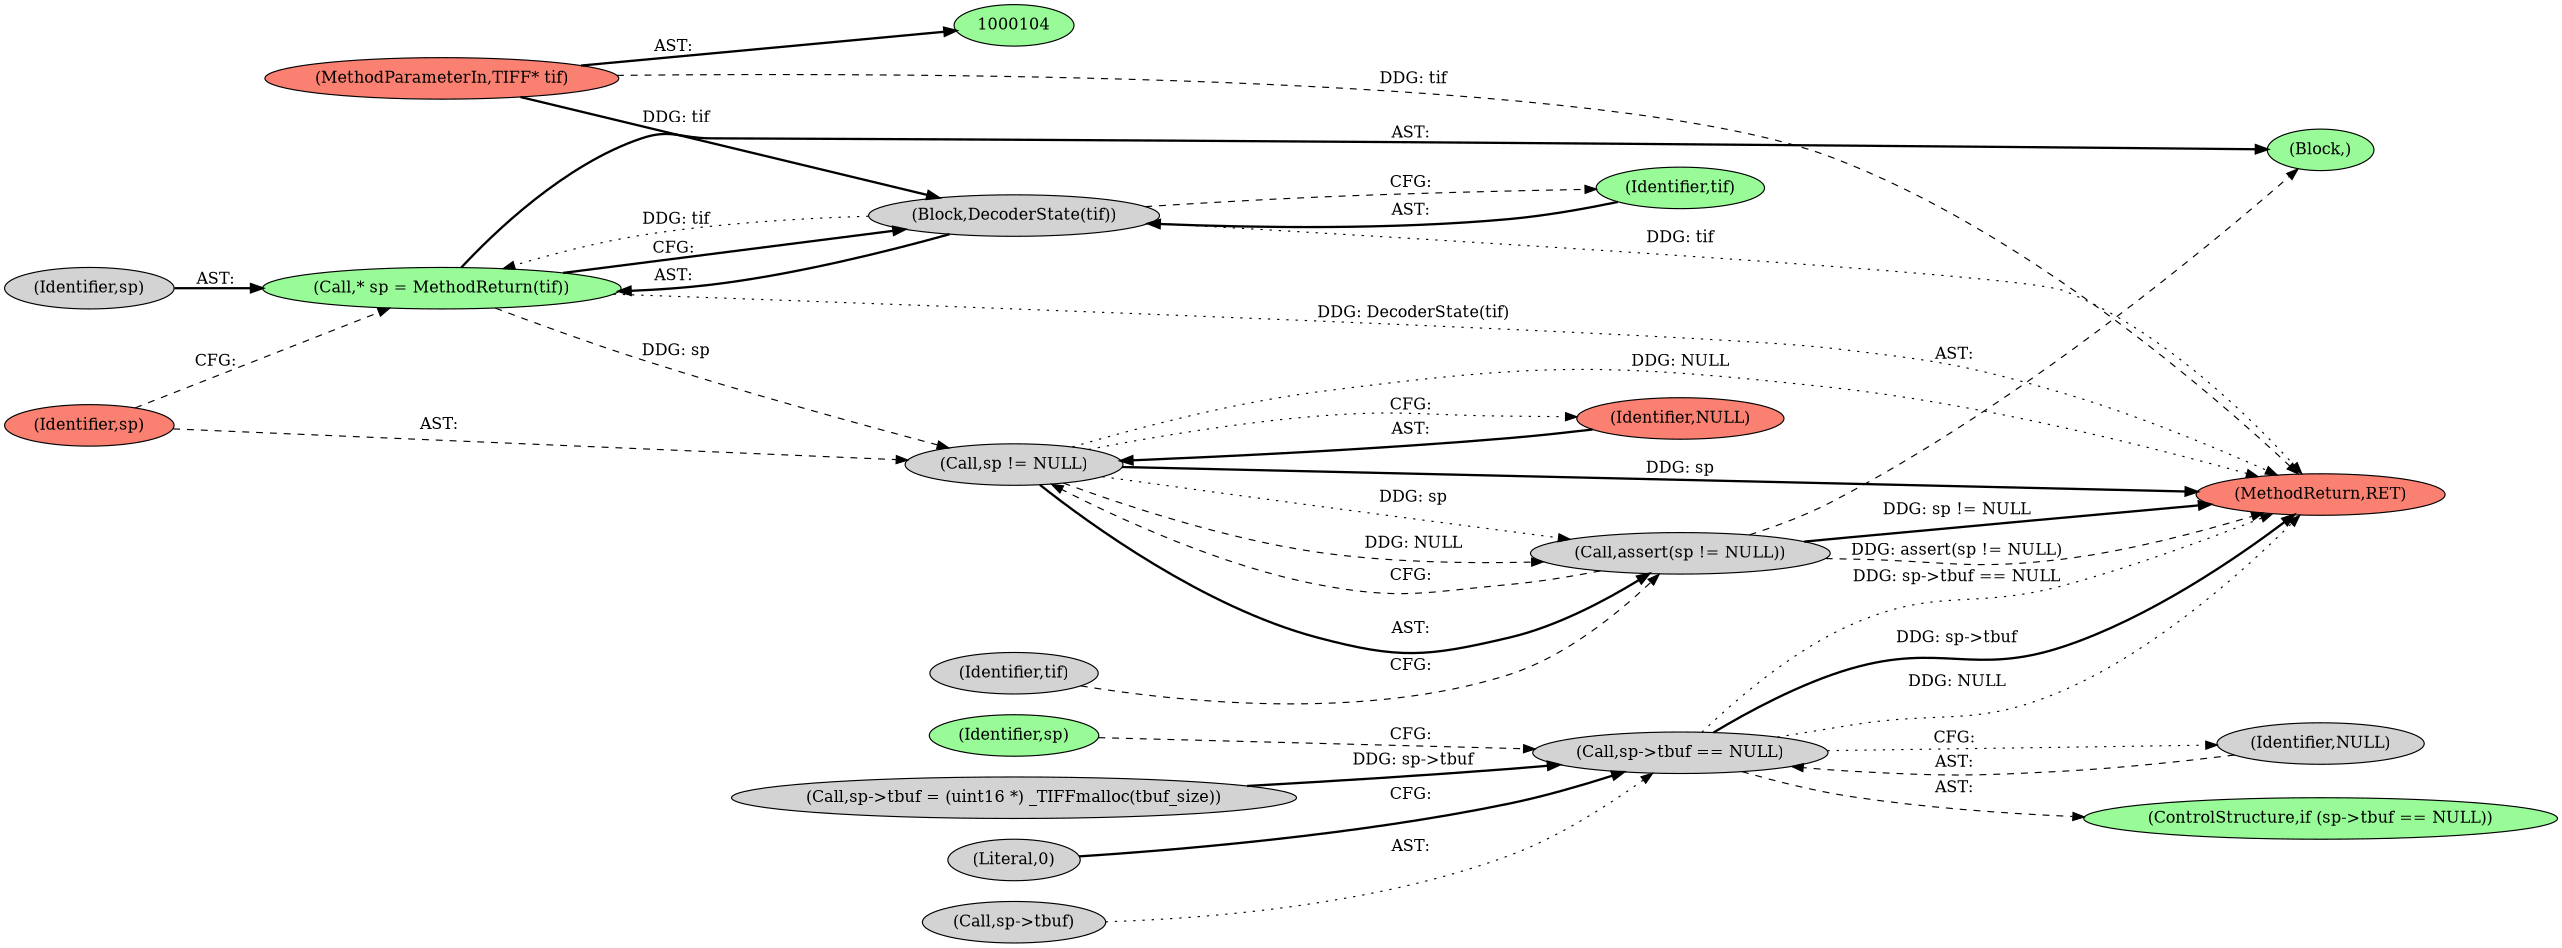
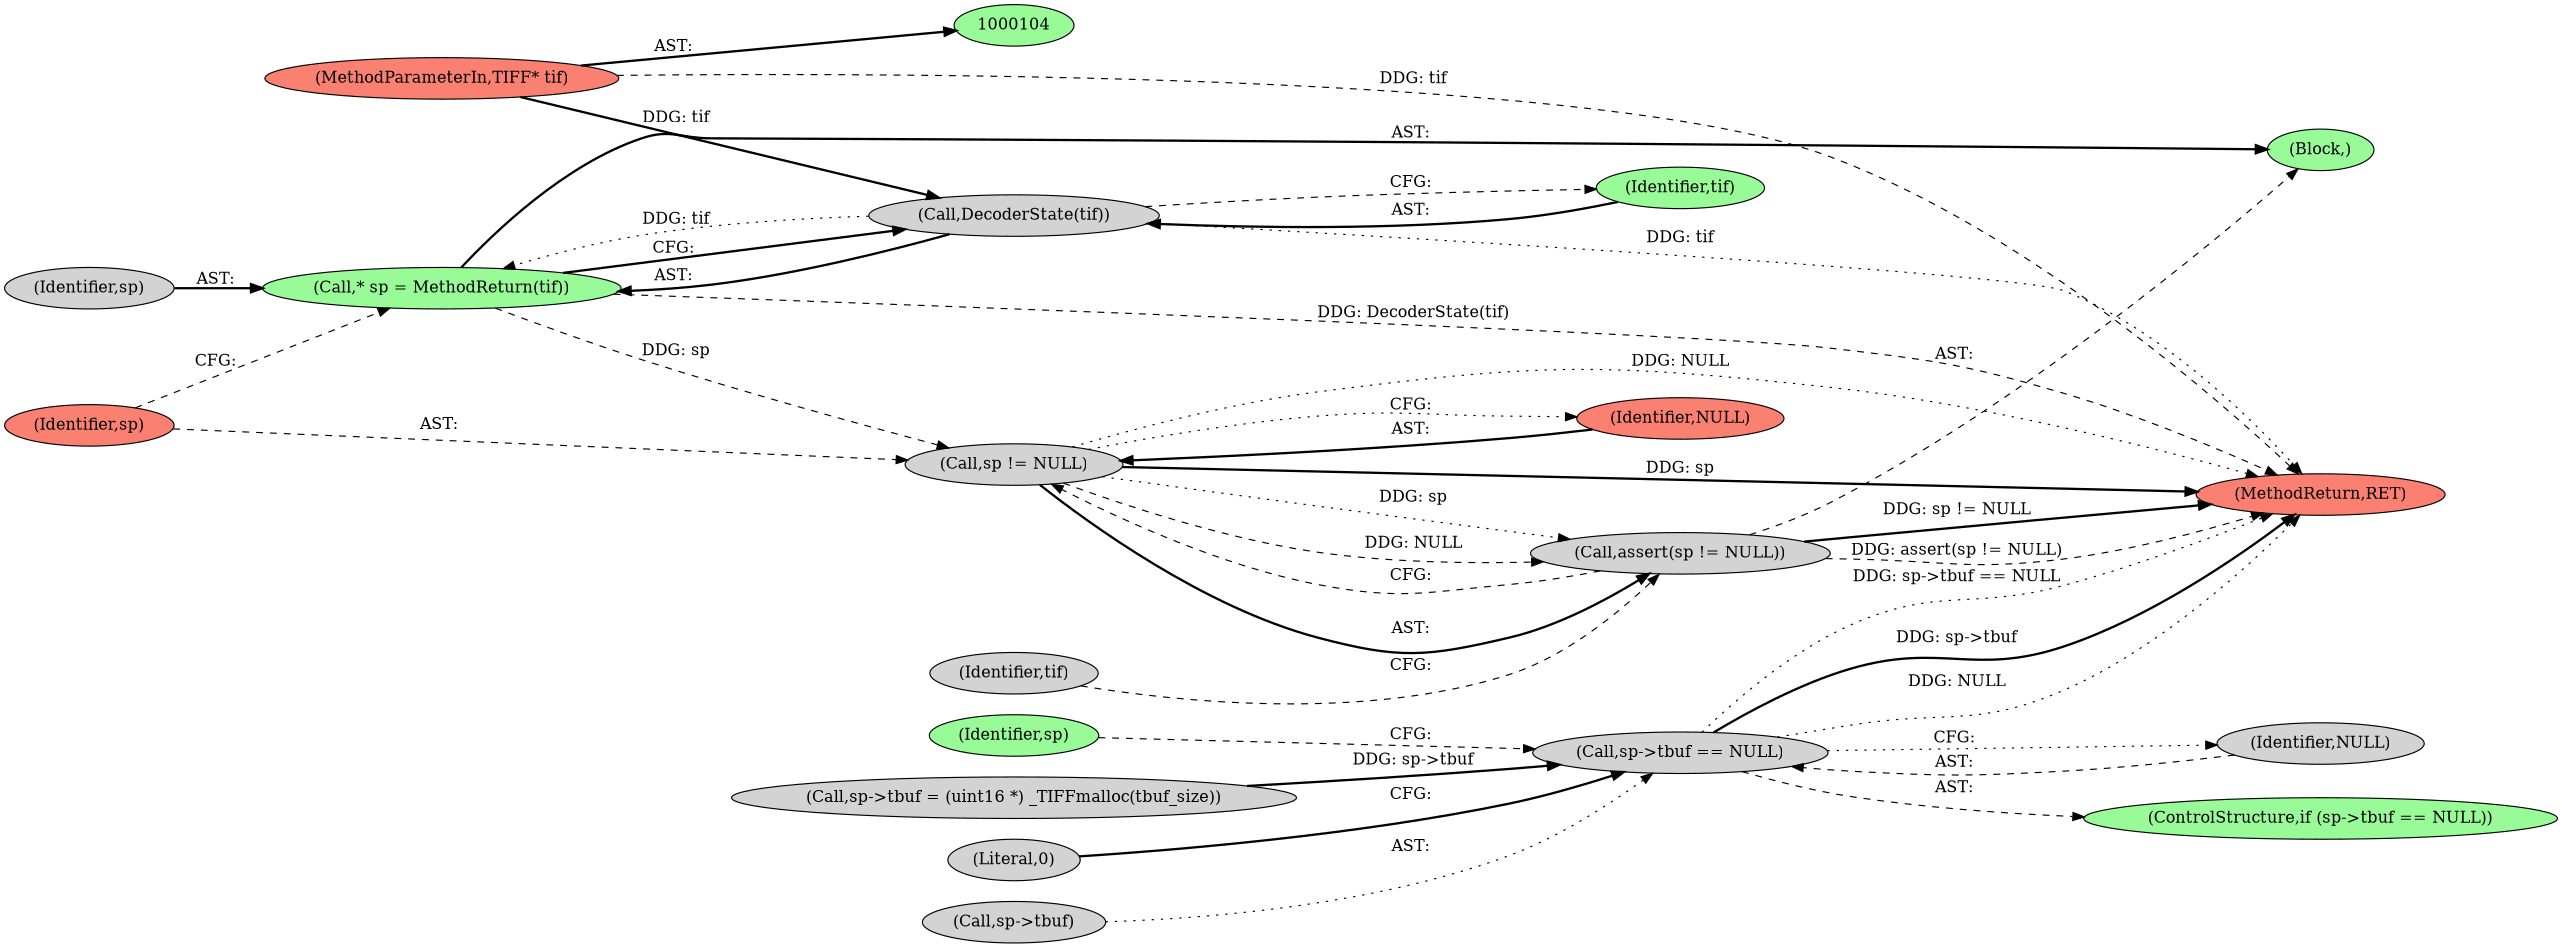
(1014, 216) -> (1014, 216)
(1450, 327) -> (1450, 327)
